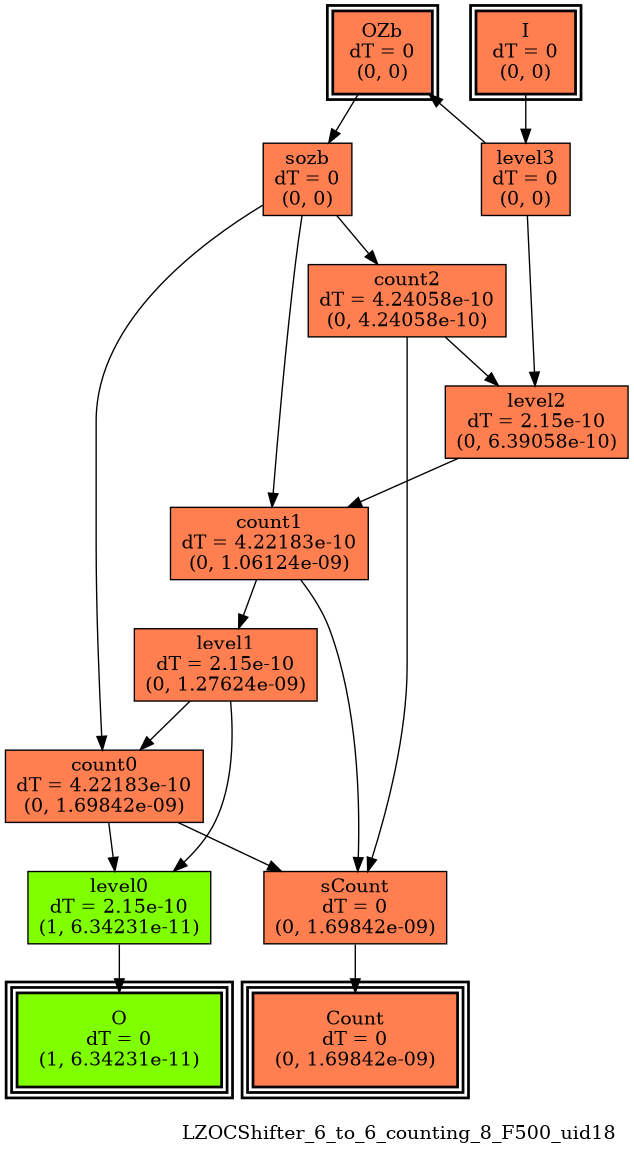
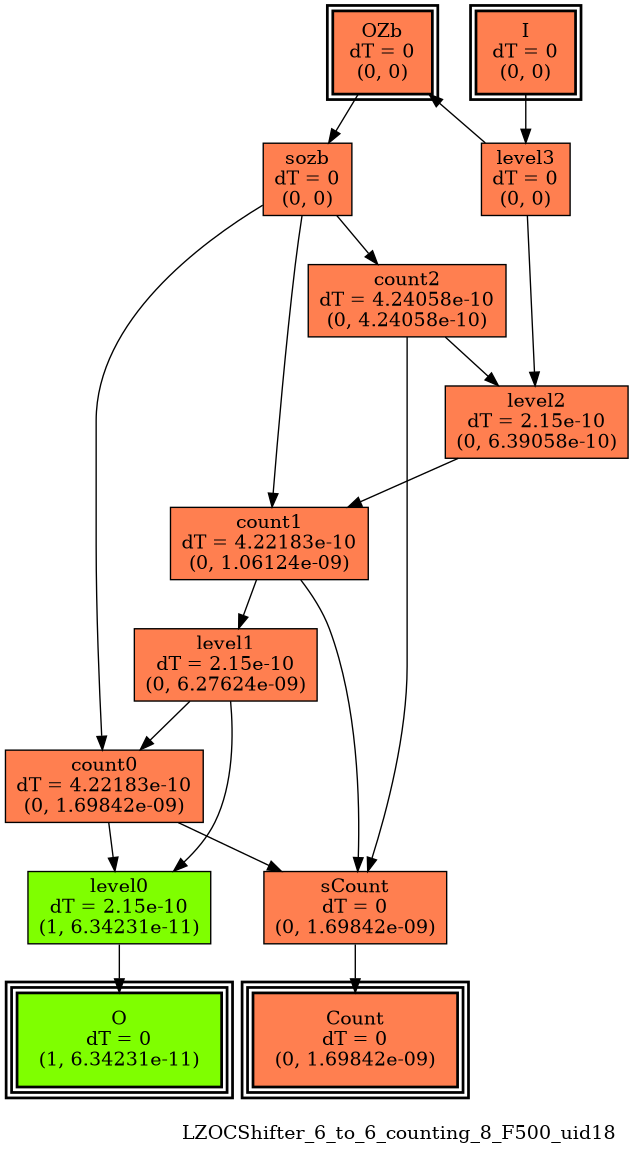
(226, 665) -> (226, 665)
